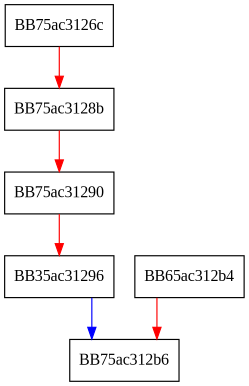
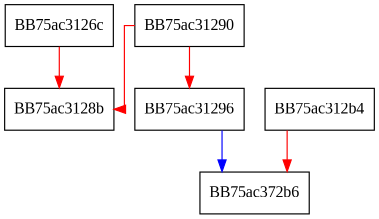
(59, 145) -> (124, 63)
(59, 277) -> (189, 109)
(189, 277) -> (320, 109)
(124, 360) -> (255, 193)
